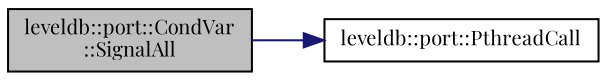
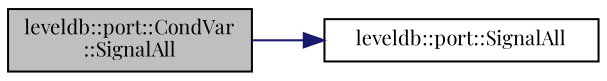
(461, 40) -> (461, 40)
